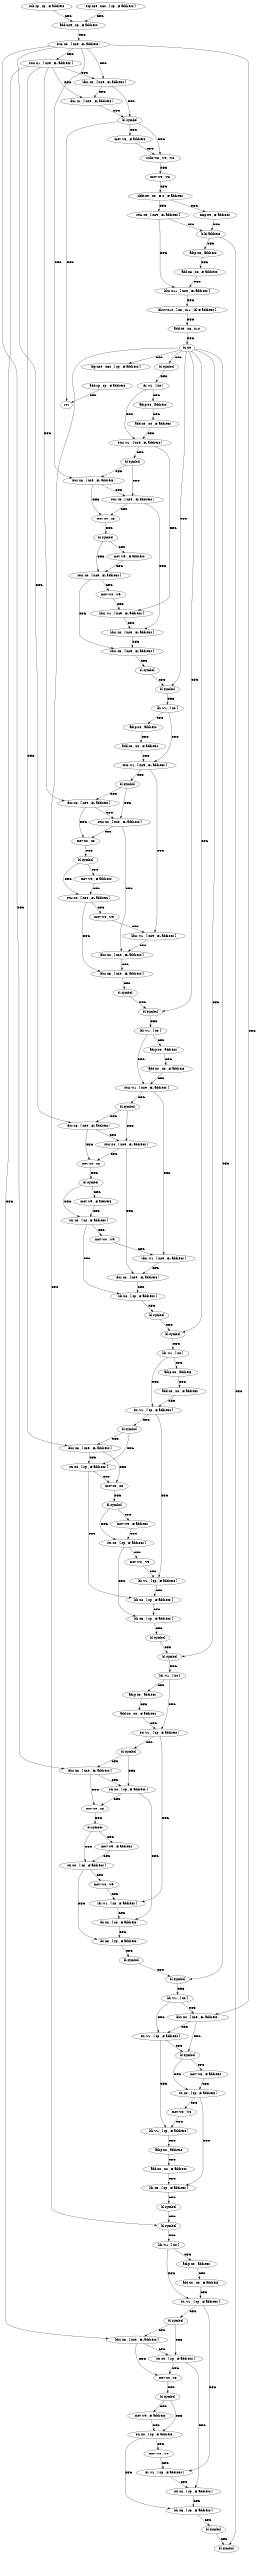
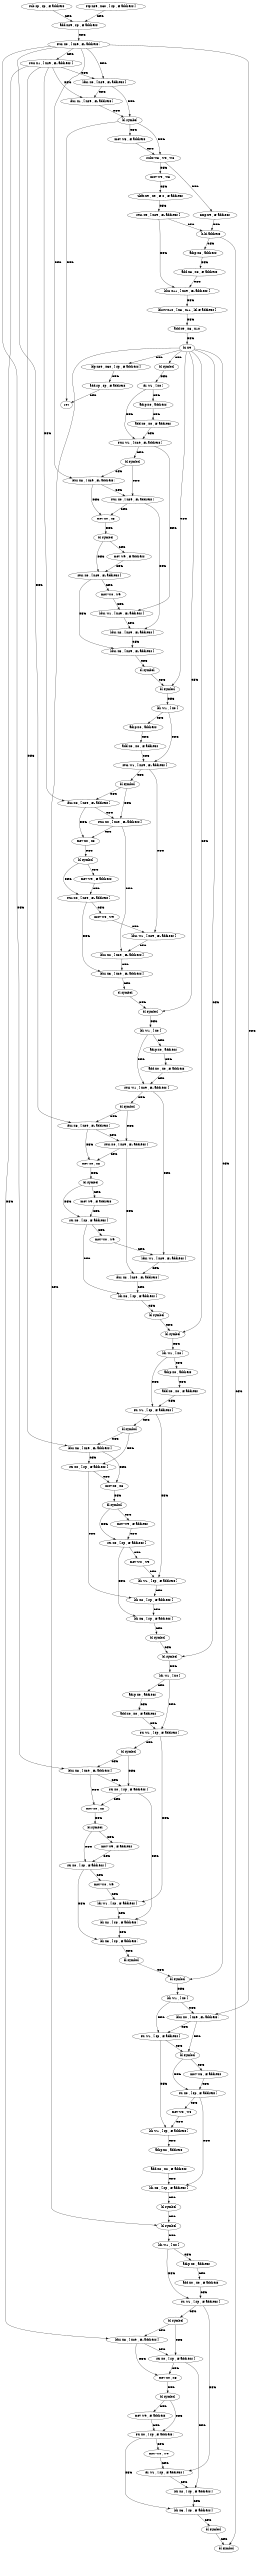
(187, 205) -> (189, 185)
none -> (112, 375)
(169, 2159) -> none
